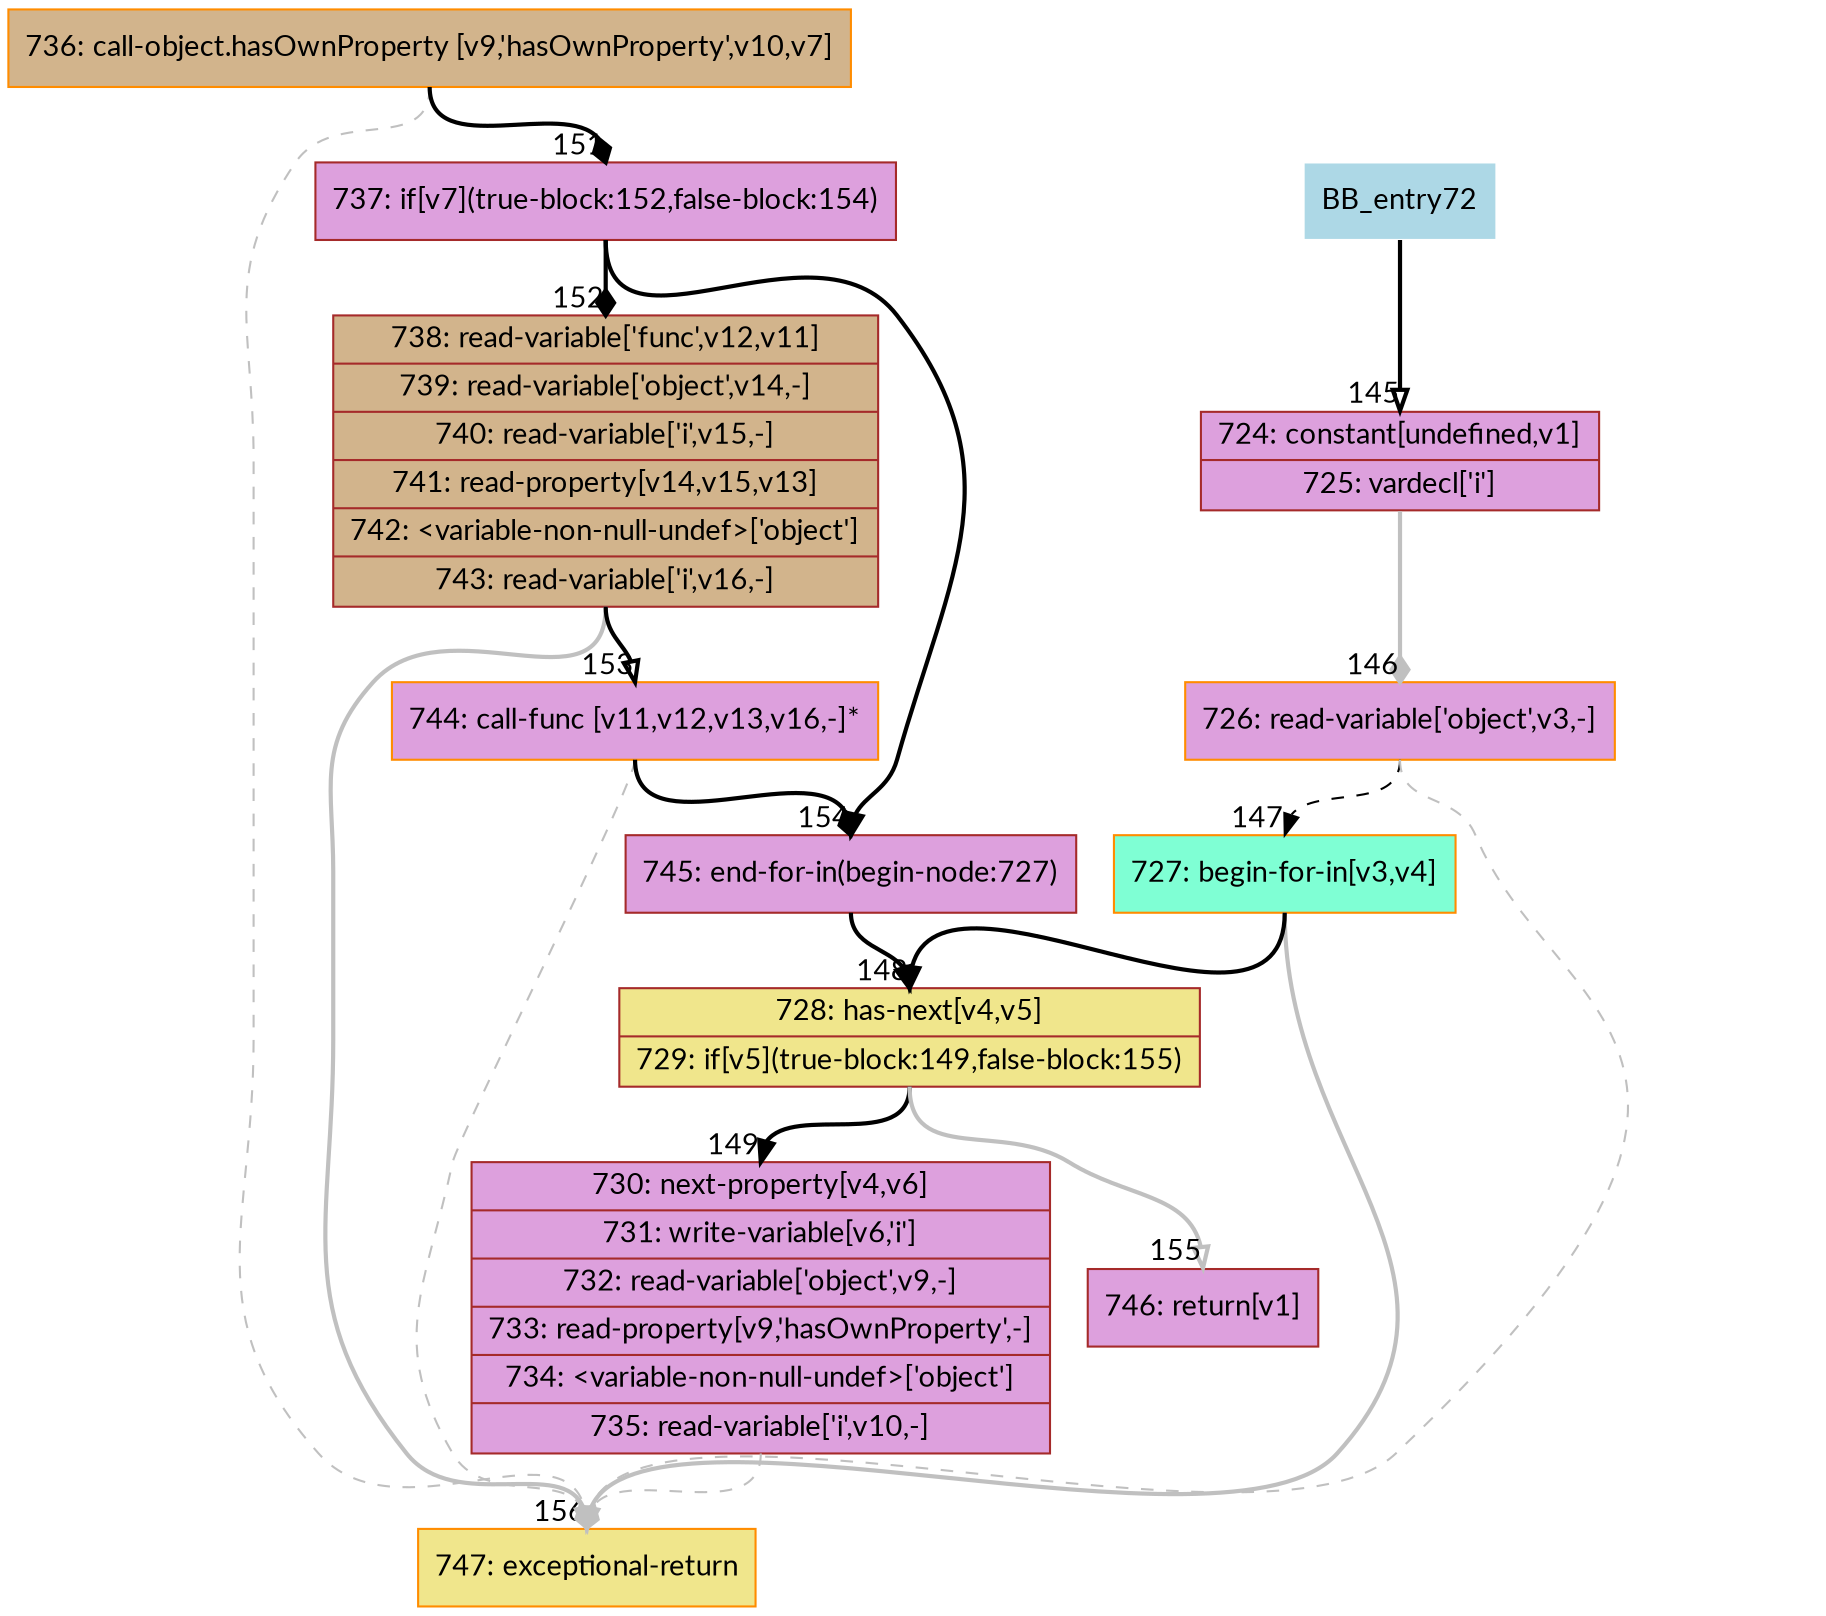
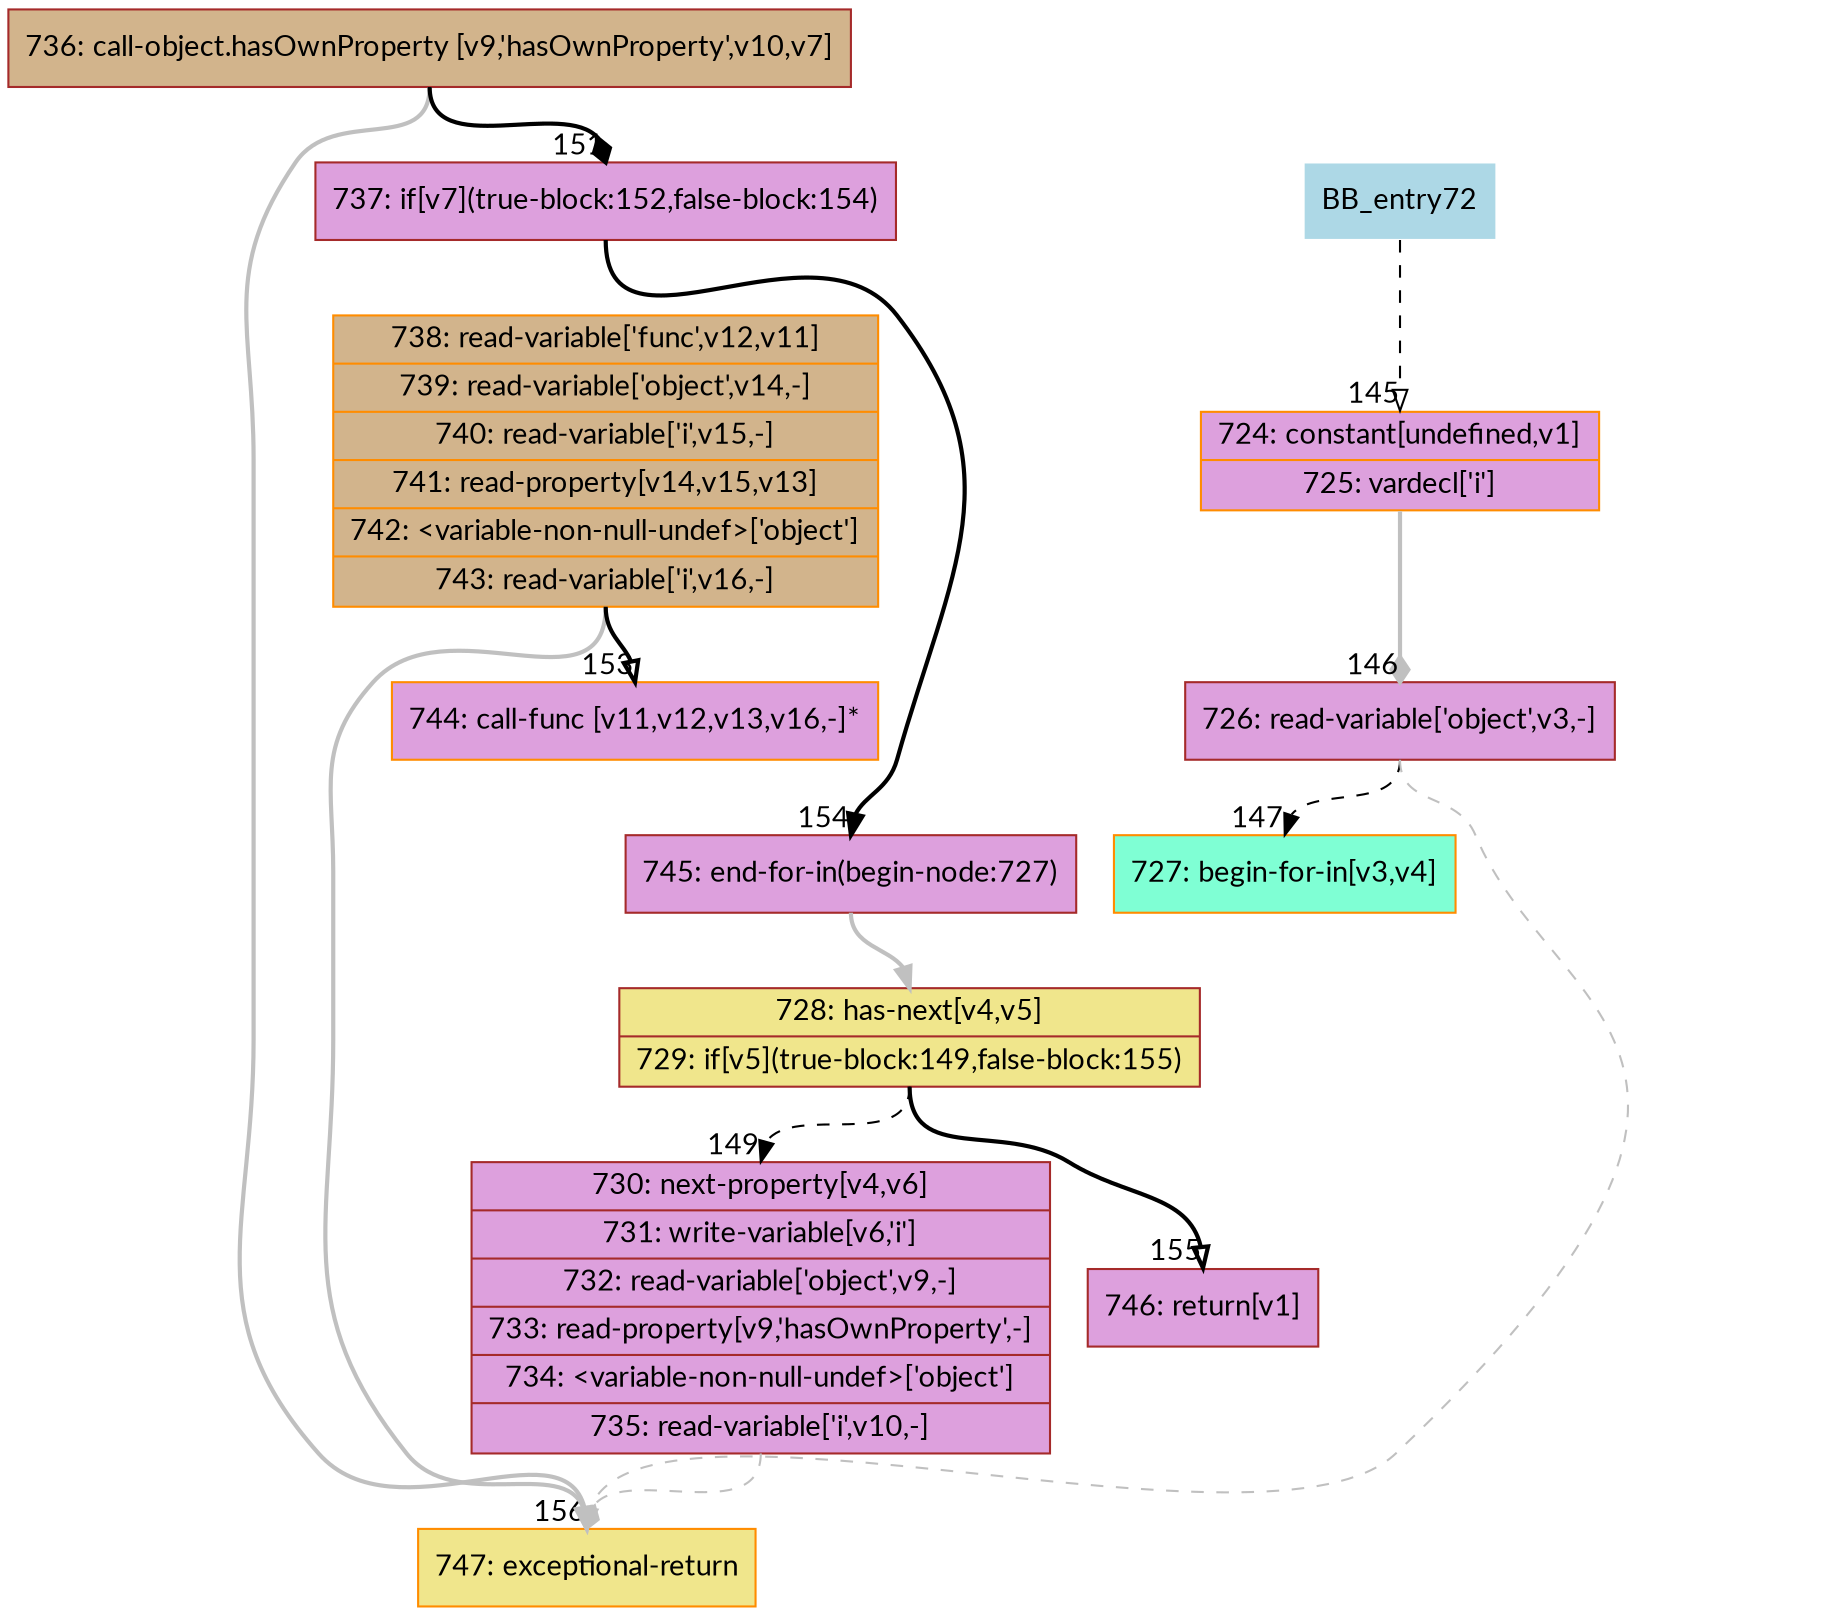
(430, 48) -> (430, 48)
(606, 265) -> none
(1400, 315) -> (1400, 315)
(606, 461) -> (606, 461)
(1400, 461) -> (1400, 461)
(1400, 721) -> (1400, 721)
(730, 799) -> none
(254, 874) -> (254, 874)
(871, 945) -> (871, 945)
(1107, 953) -> none
(846, 1124) -> (846, 1124)
(1055, 1156) -> (1055, 1156)
(453, 1163) -> none
(1311, 1467) -> none
